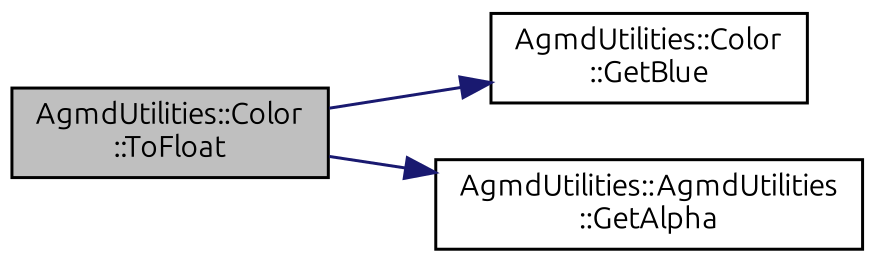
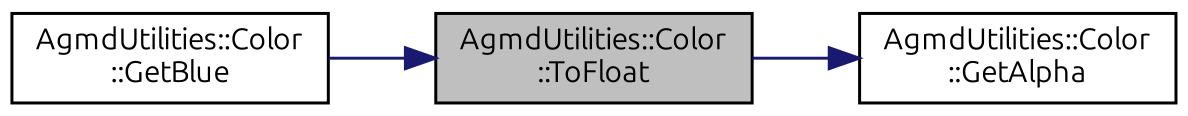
(395, 98) -> (367, 58)
(649, 204) -> (1018, 58)
